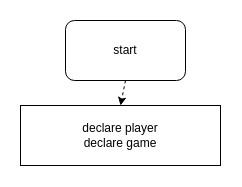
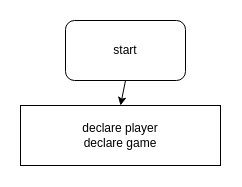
(124, 90) -> (124, 90)
